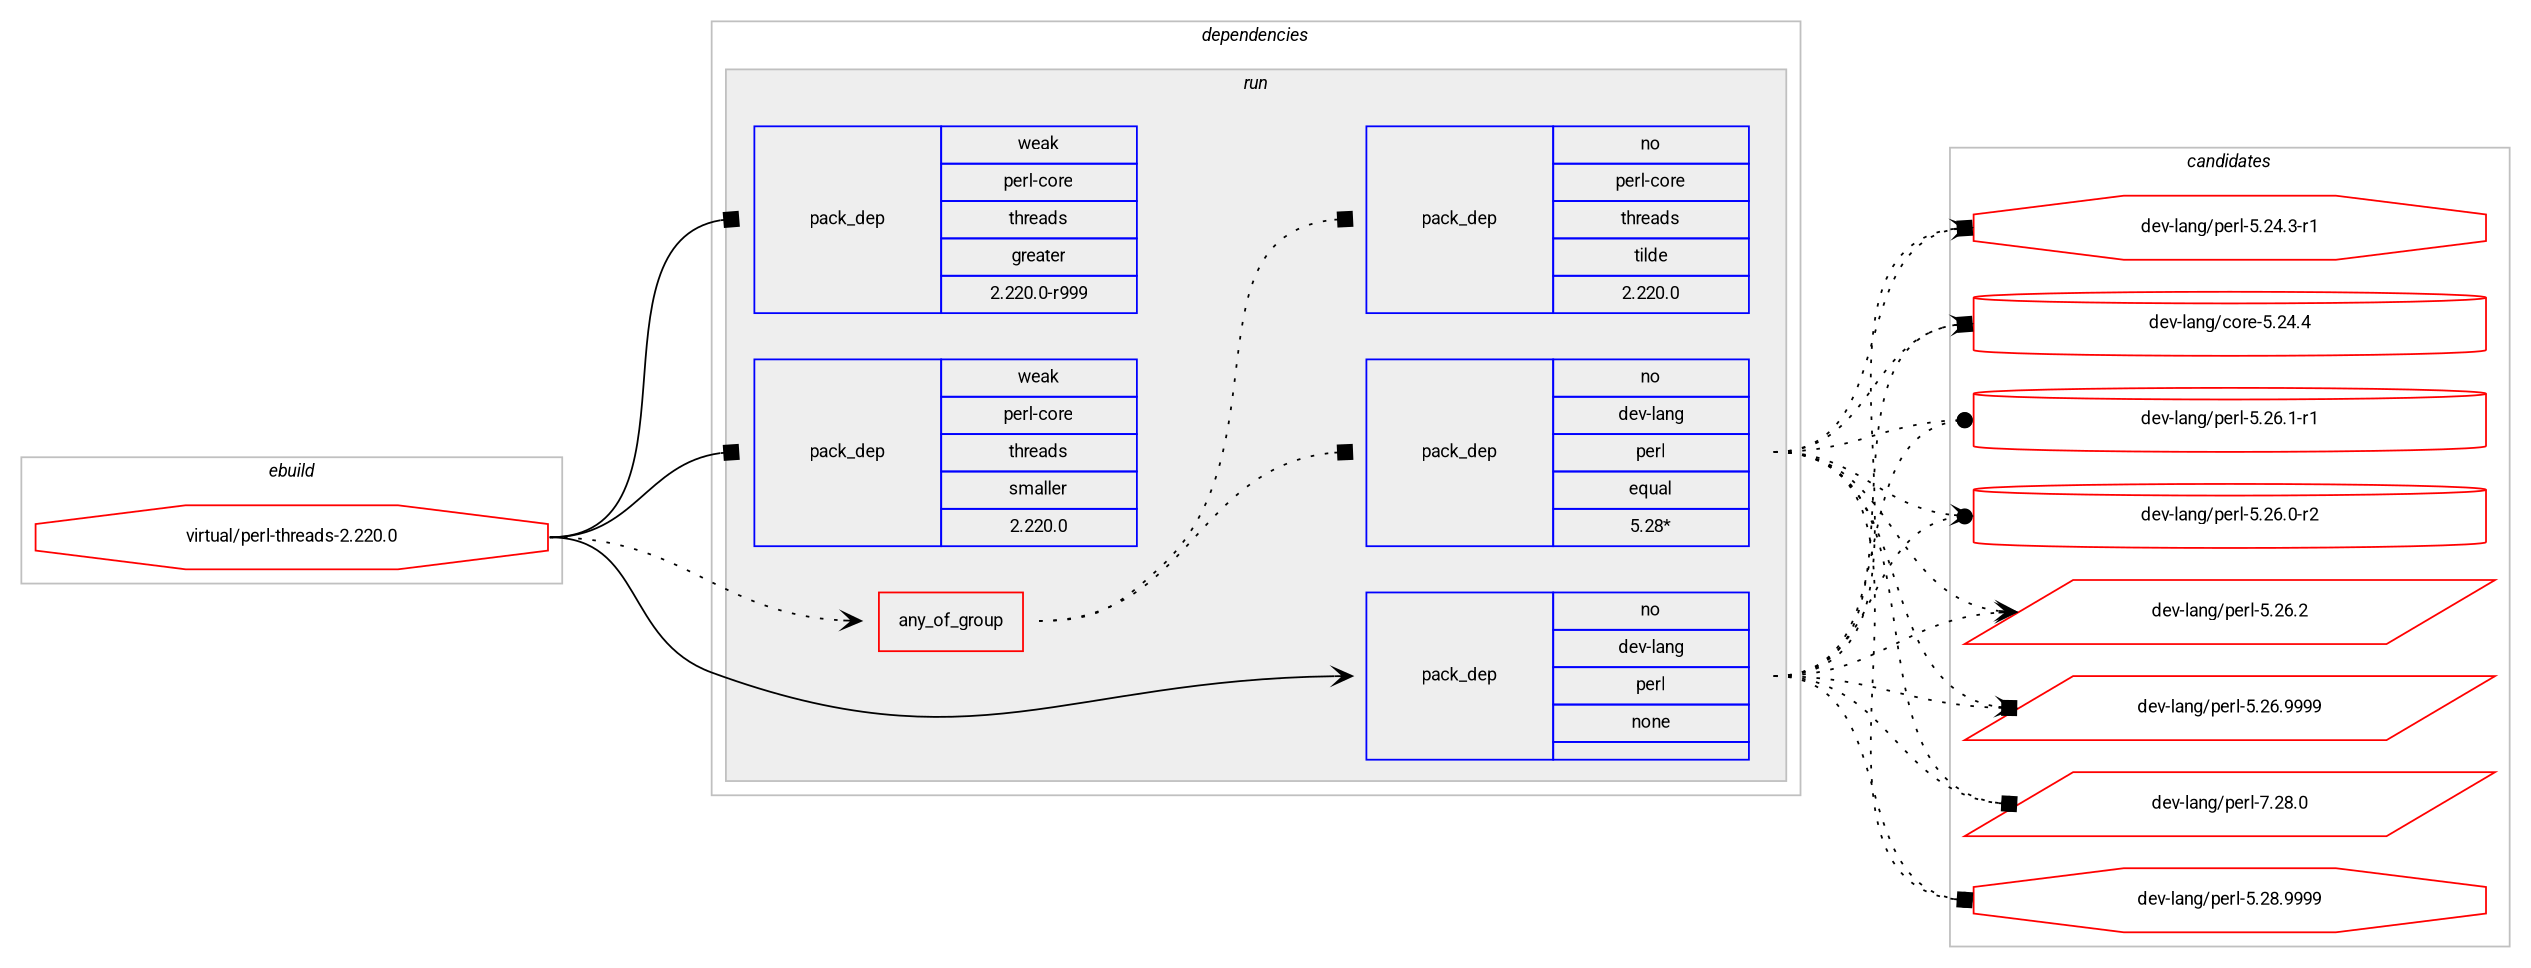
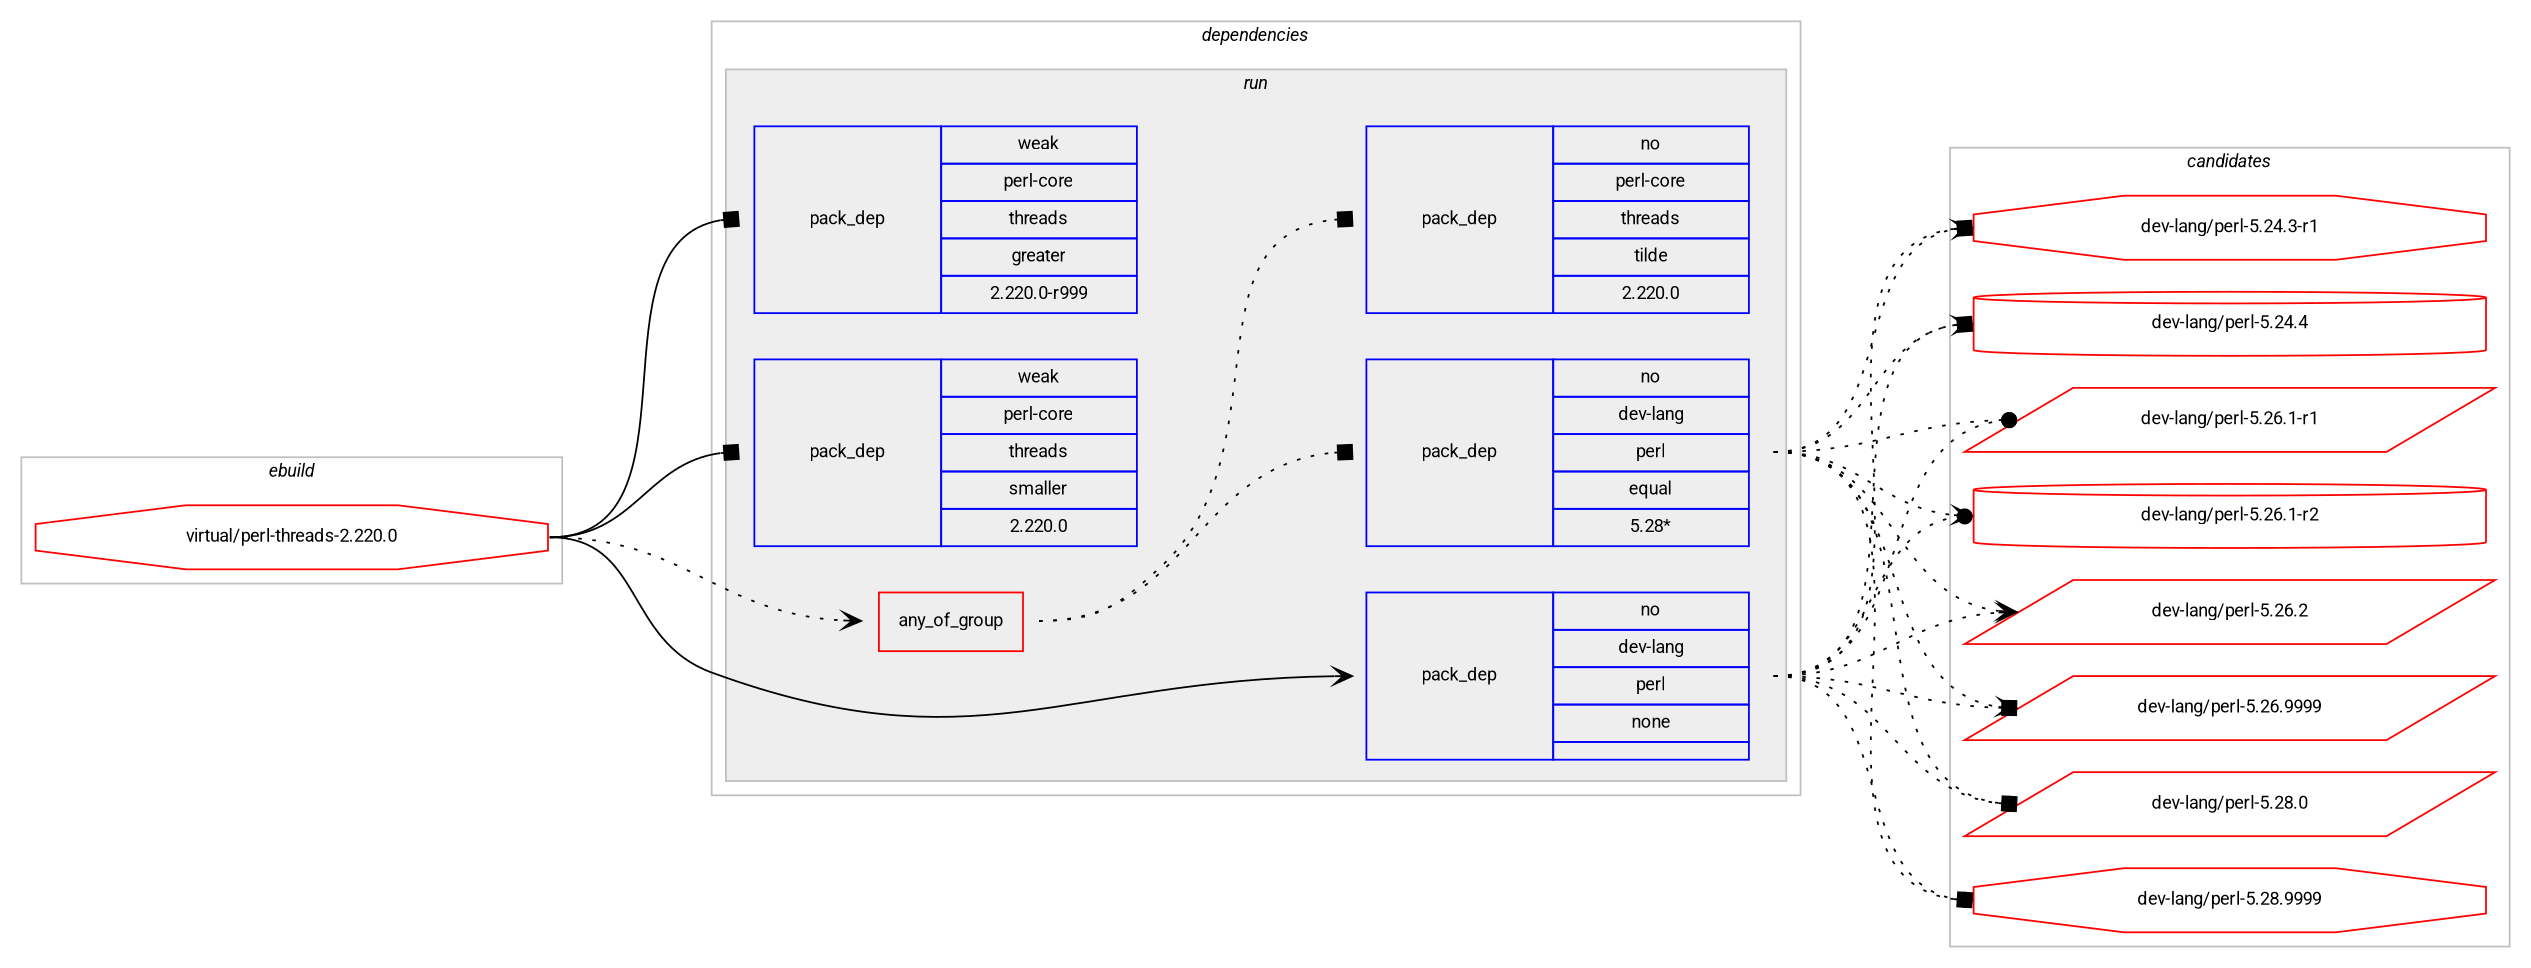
(2230, 324) -> (2230, 324)
(2230, 420) -> (2230, 420)
(2230, 516) -> (2230, 516)
(2230, 804) -> (2230, 804)
